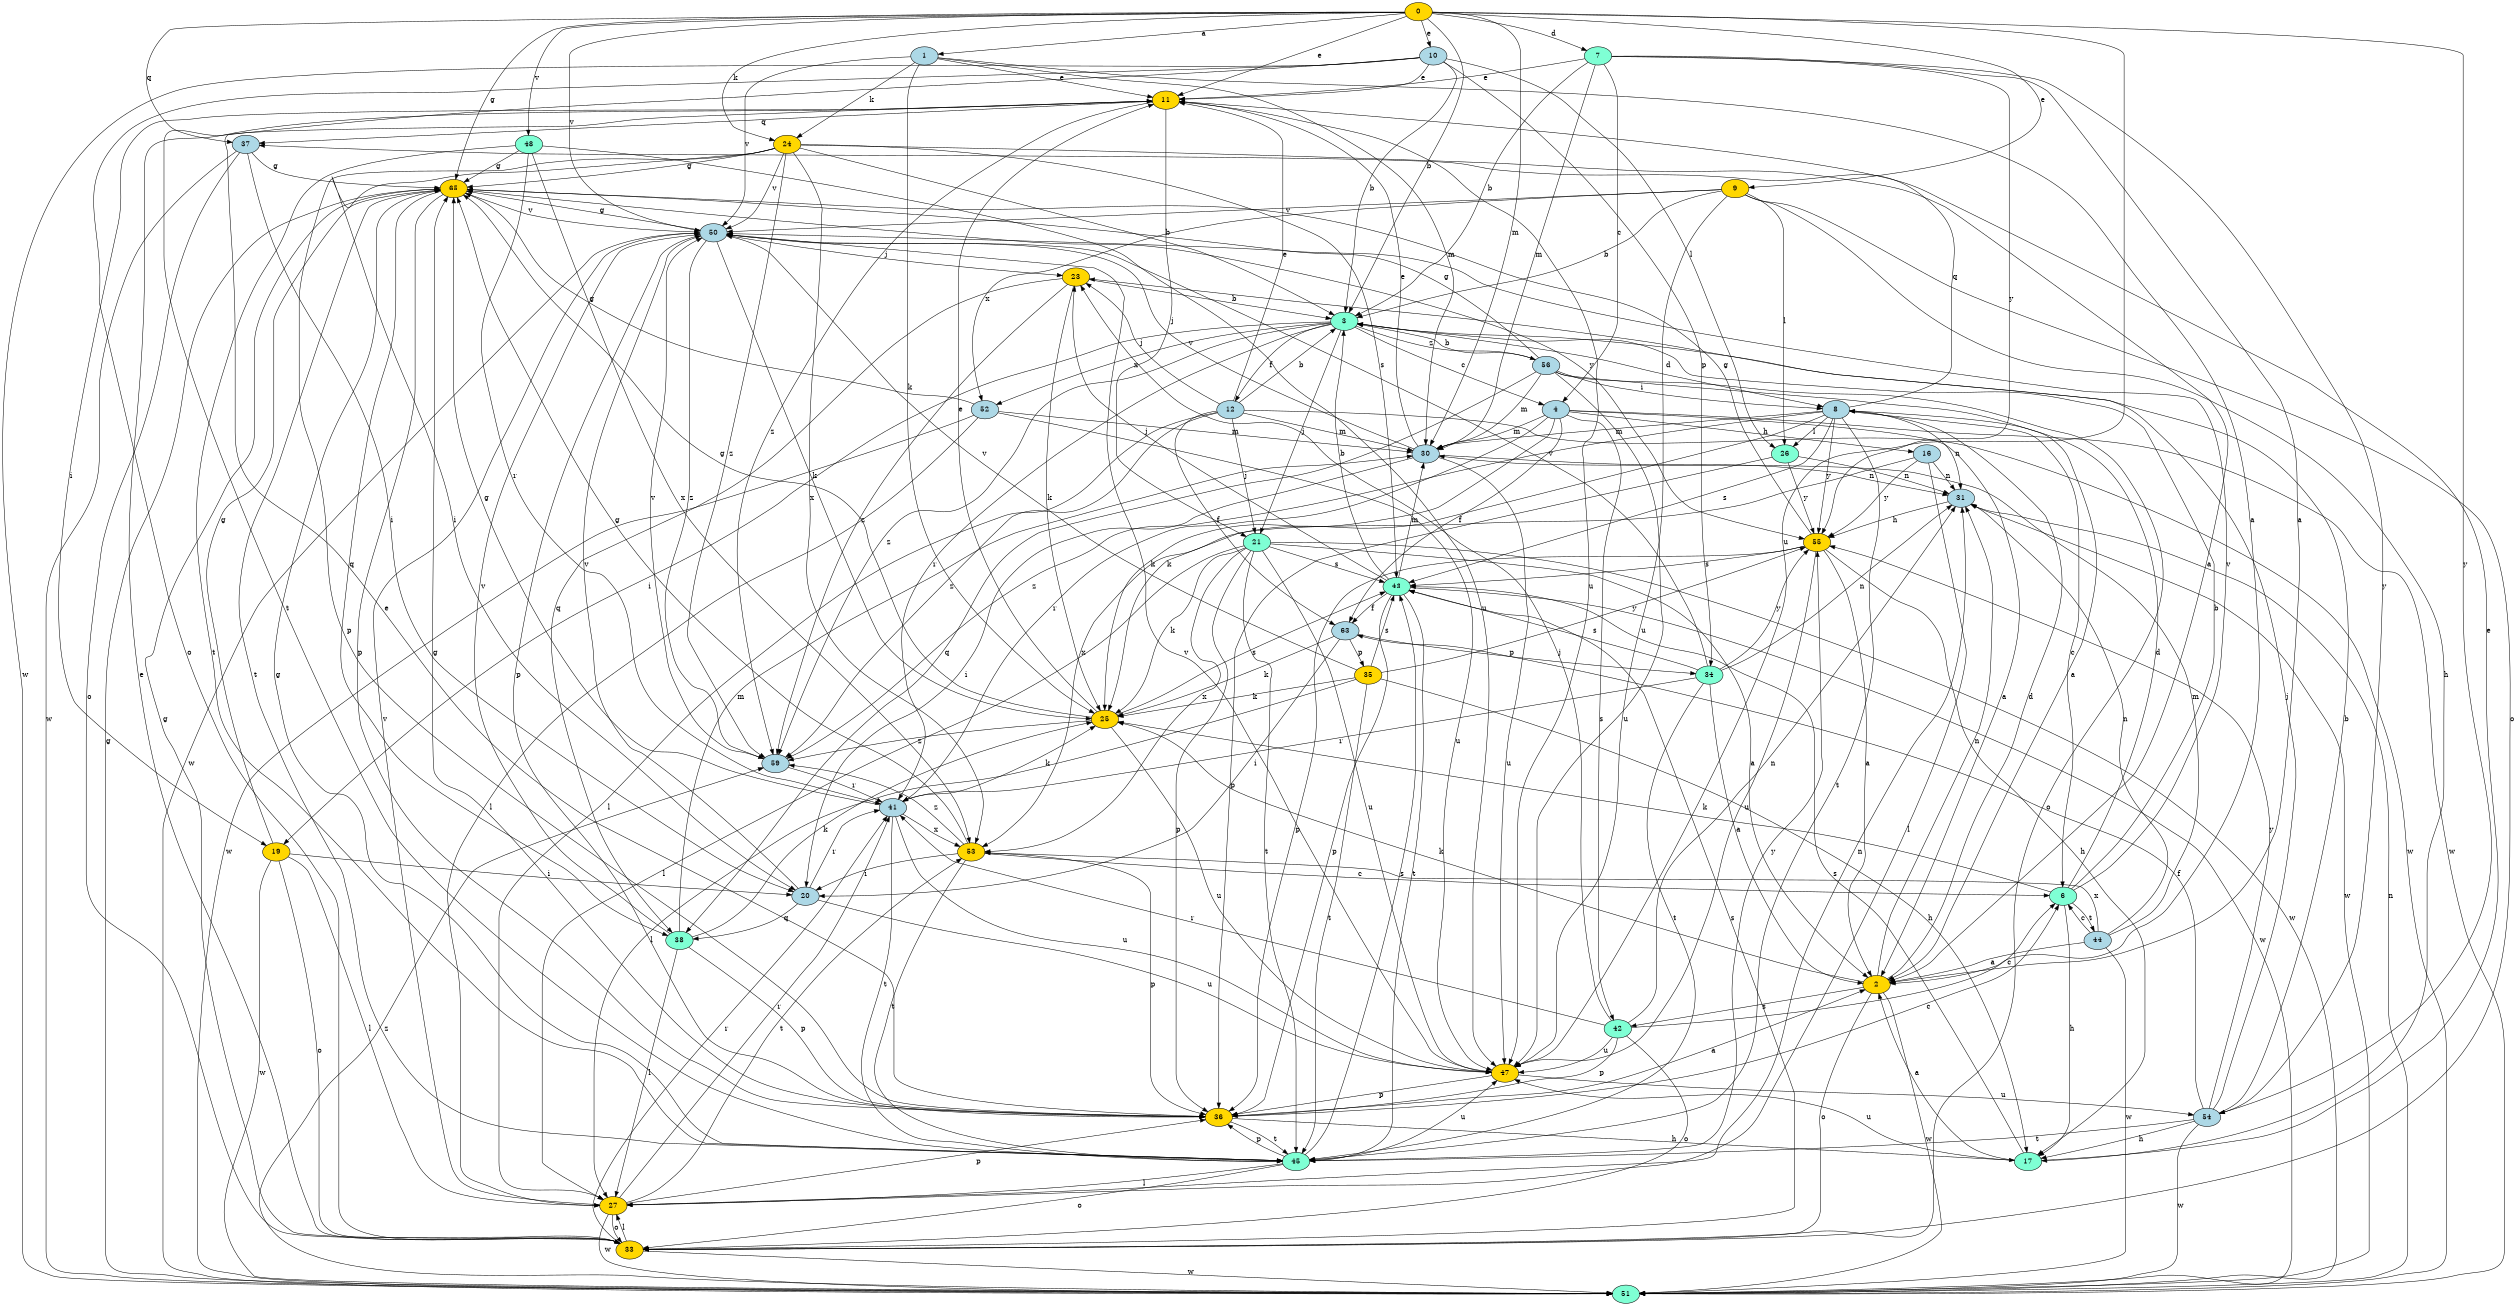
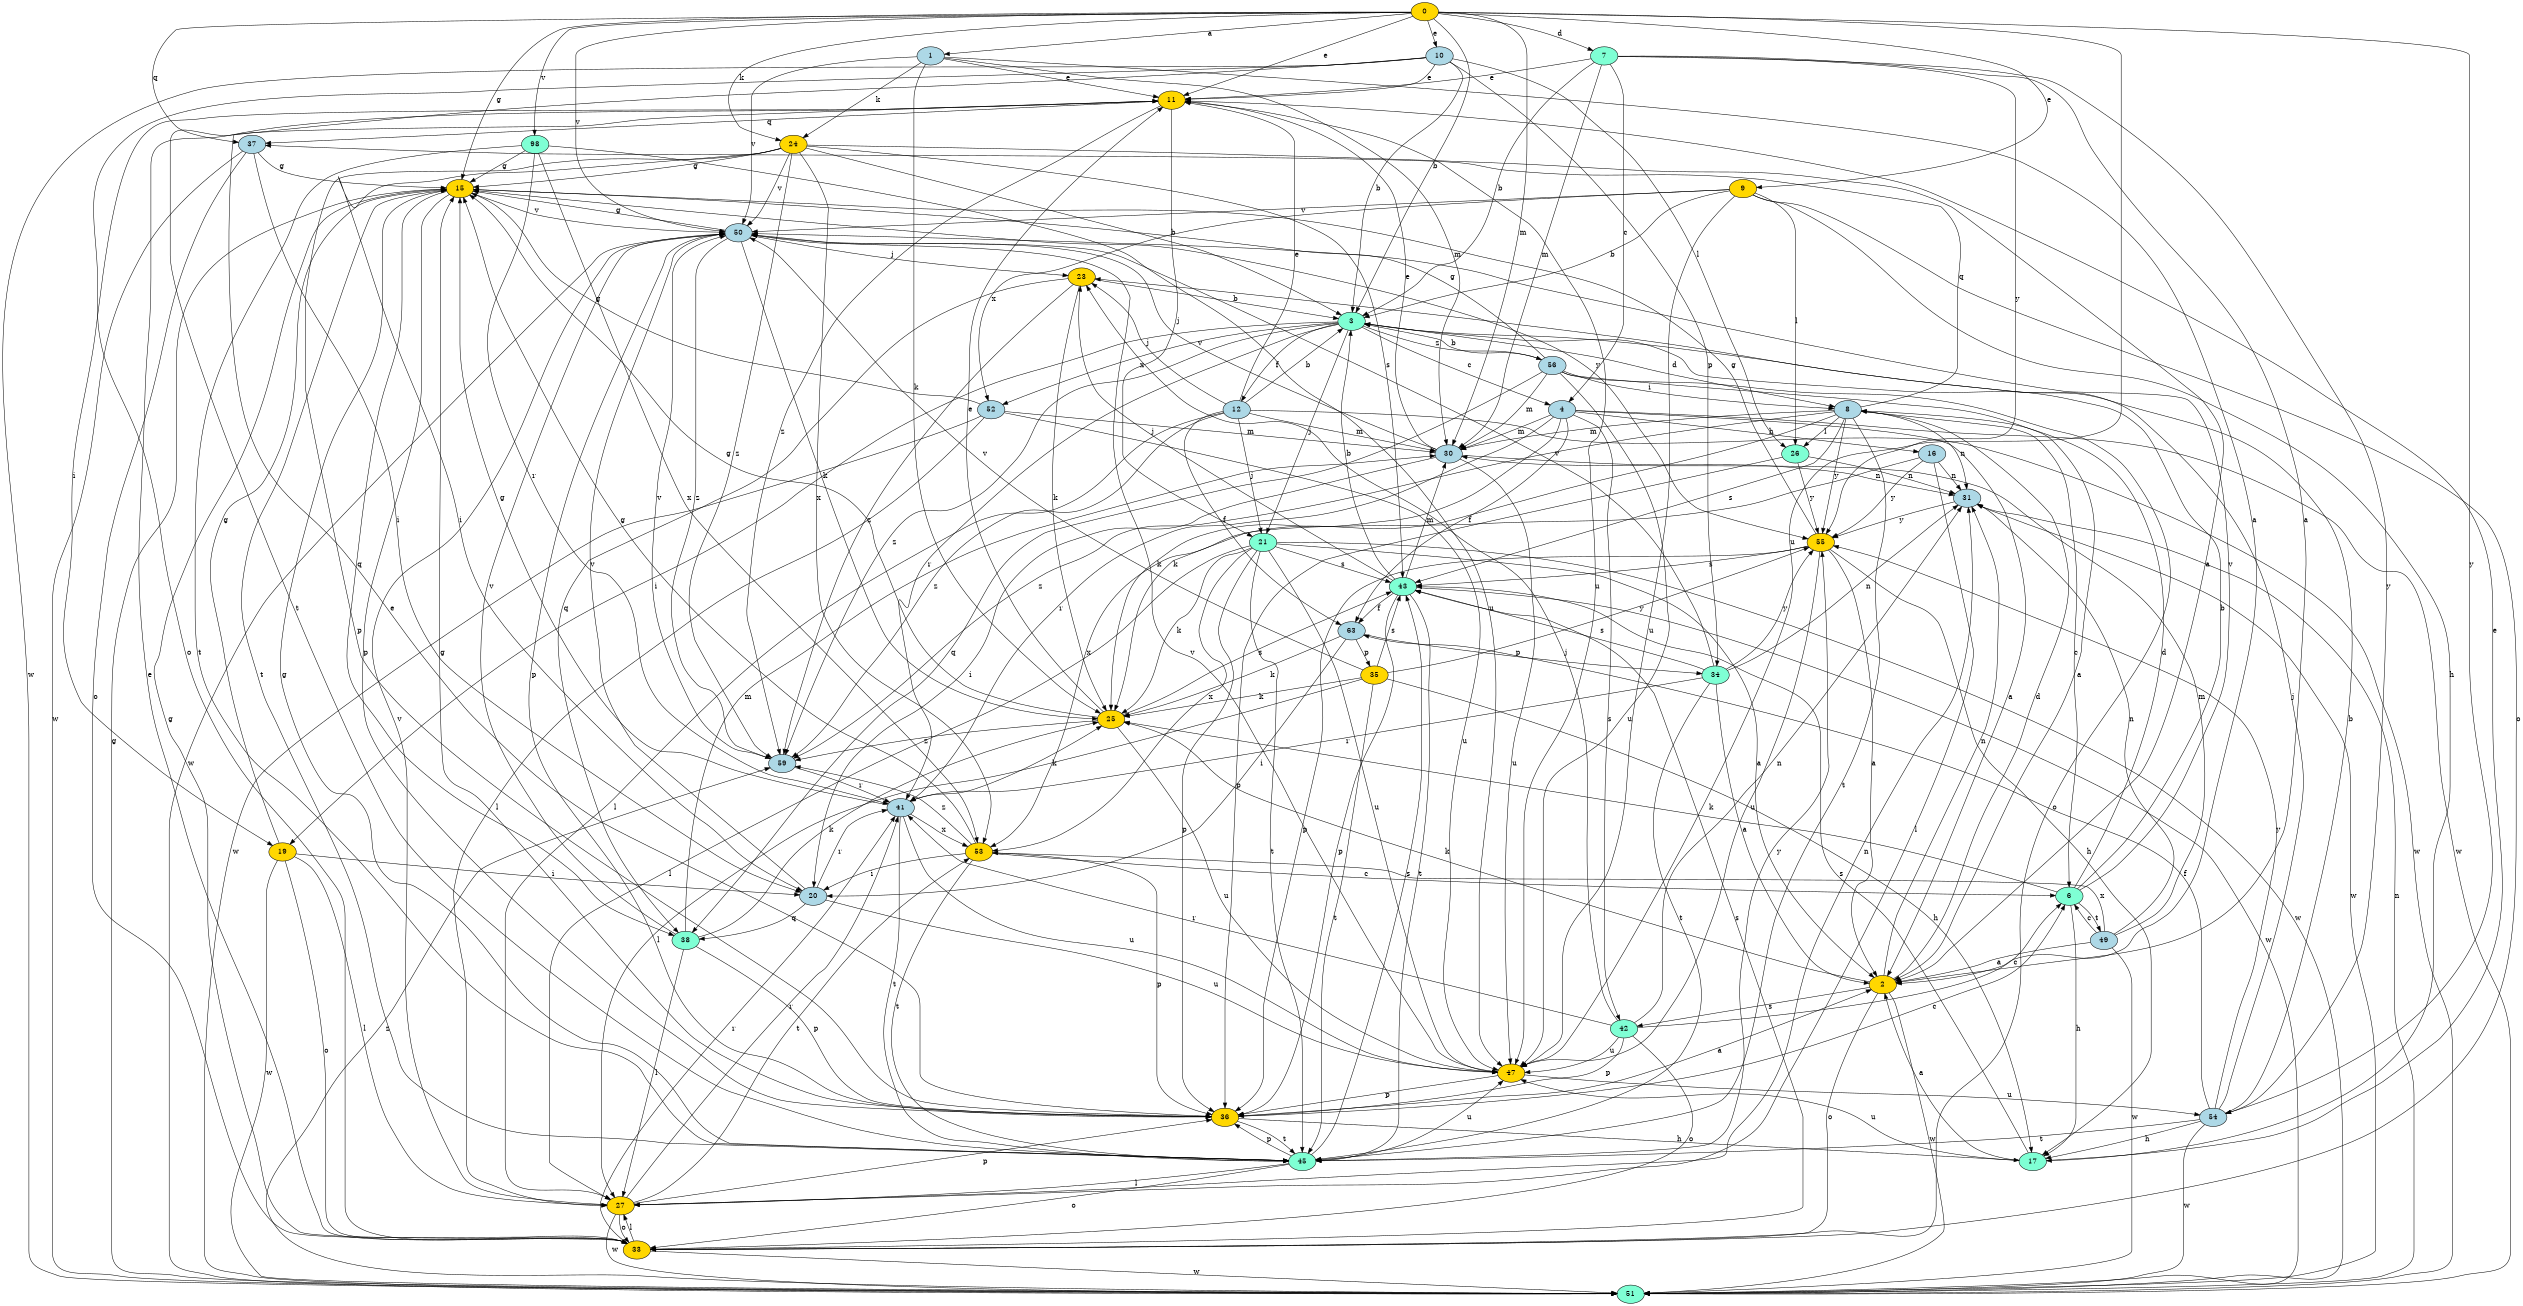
(529, 144) -> (535, 144)
(454, 189) -> (460, 189)
(1895, 520) -> (1902, 520)
(2098, 940) -> (2104, 940)
